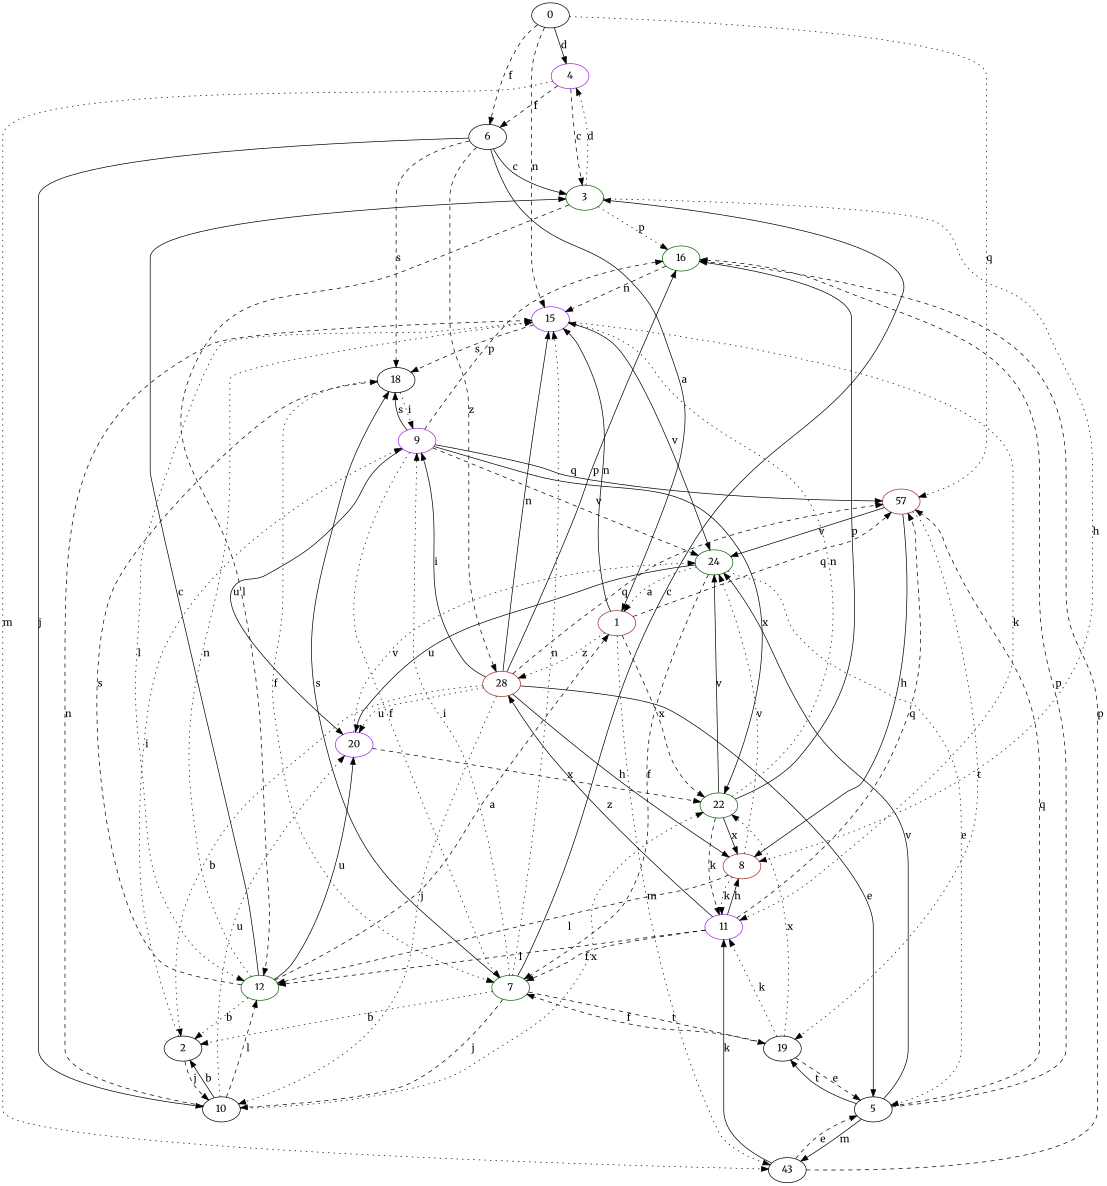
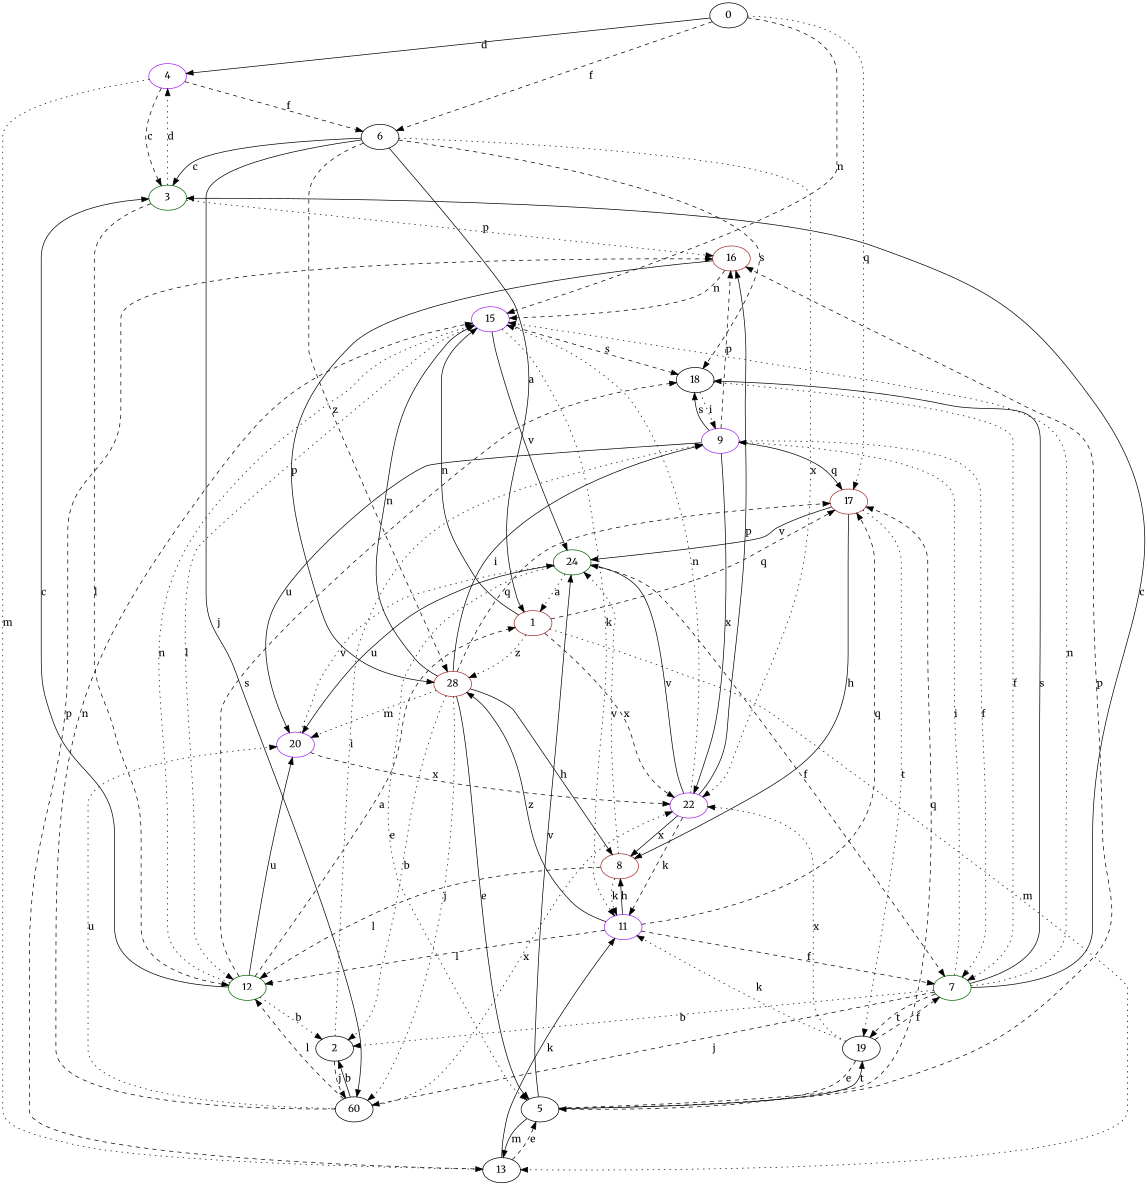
(681, 258) -> (731, 258)
none -> (810, 295)
(1090, 435) -> none
(590, 474) -> (336, 363)
(562, 500) -> none
(901, 502) -> (849, 502)
(381, 714) -> (389, 714)
(719, 805) -> (689, 805)
(221, 1109) -> (354, 1109)
(787, 1170) -> (502, 1170)
